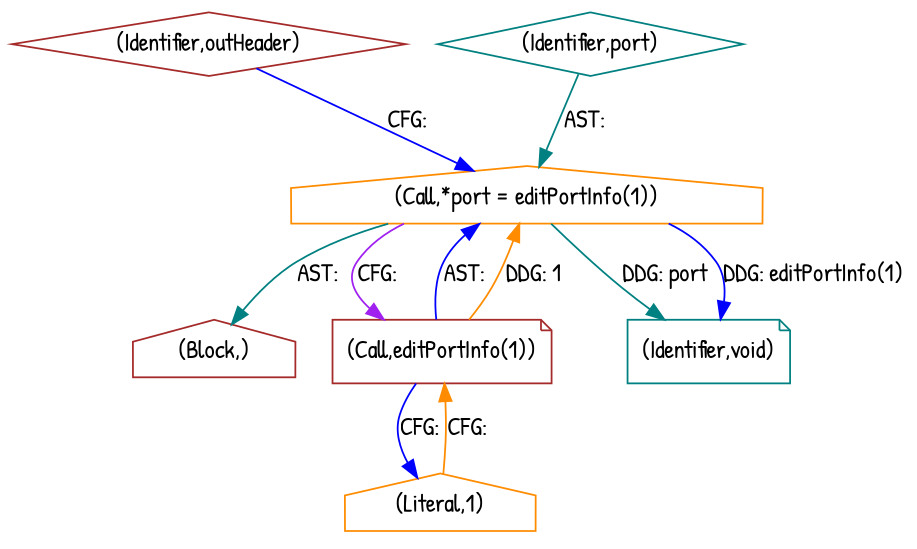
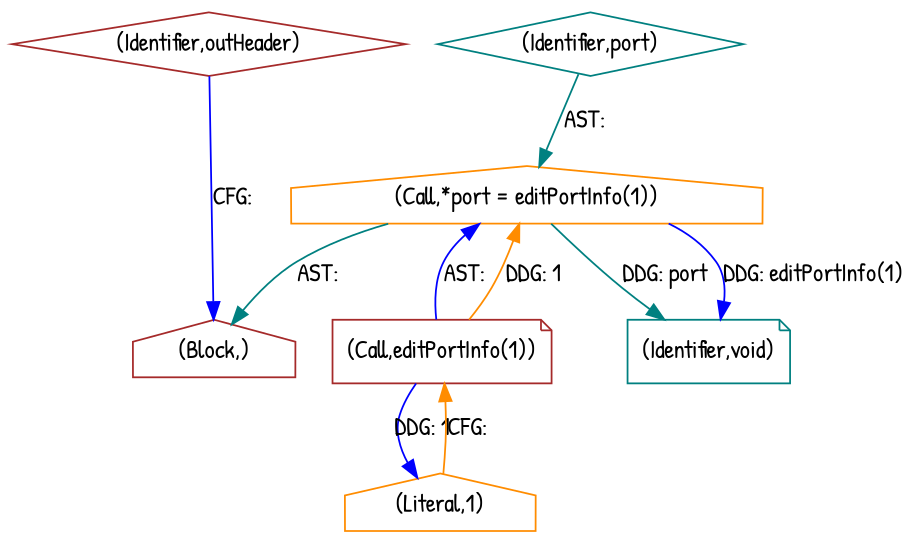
(357, 116) -> (211, 189)
(359, 259) -> none
(423, 428) -> (423, 428)
